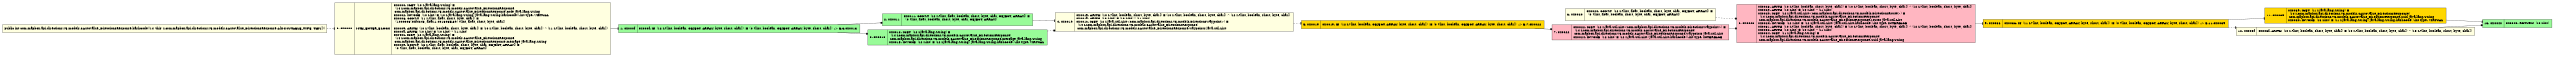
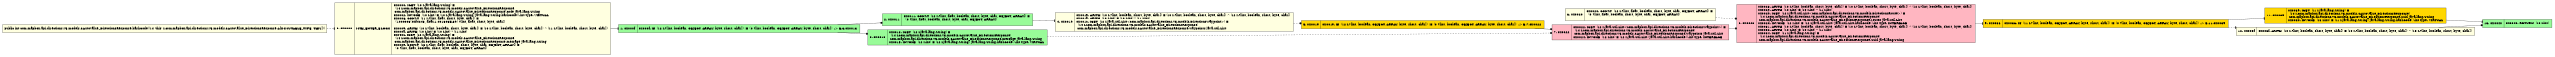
(1297, 23) -> (1297, 23)
(1050, 31) -> (1299, 35)
